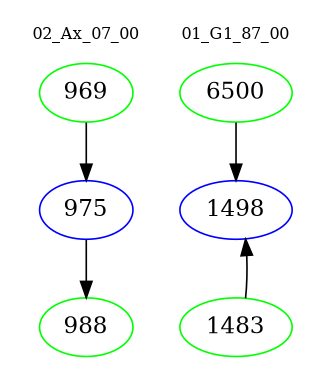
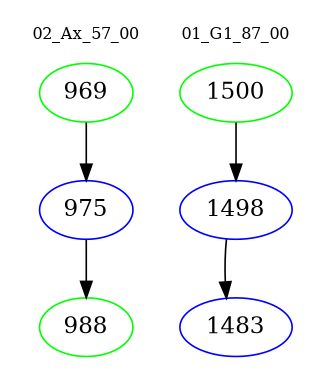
(86, 35) -> (86, 35)
(236, 93) -> (236, 93)
(247, 277) -> (225, 260)
(236, 327) -> (236, 327)
